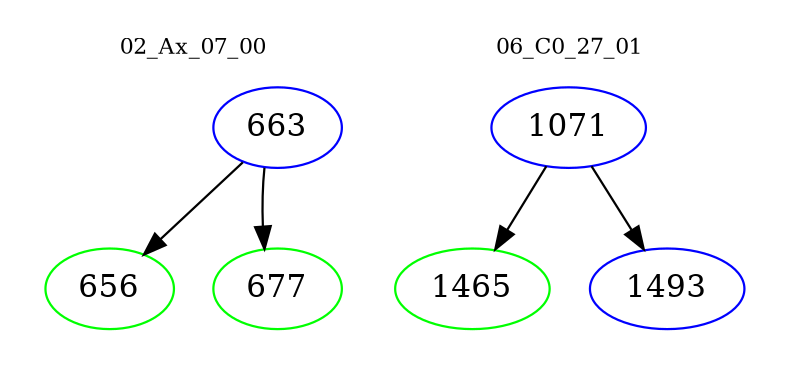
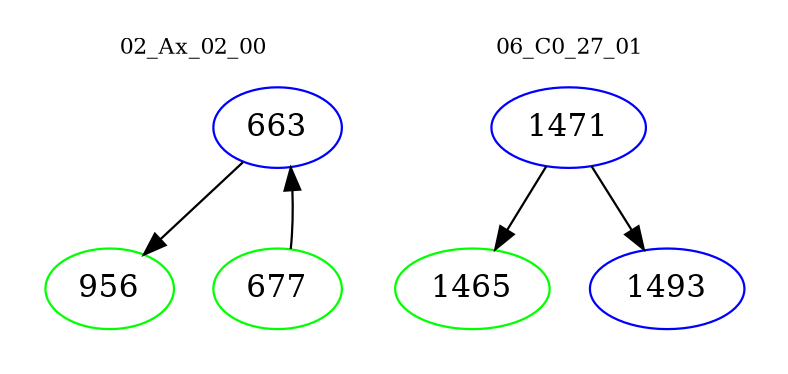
(194, 48) -> (194, 48)
(569, 128) -> (569, 128)
(263, 197) -> (293, 220)
(110, 289) -> (110, 289)
